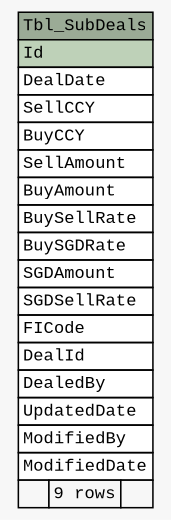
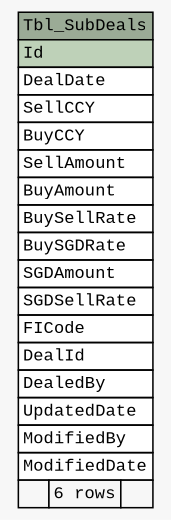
(85, 493) -> (85, 493)
